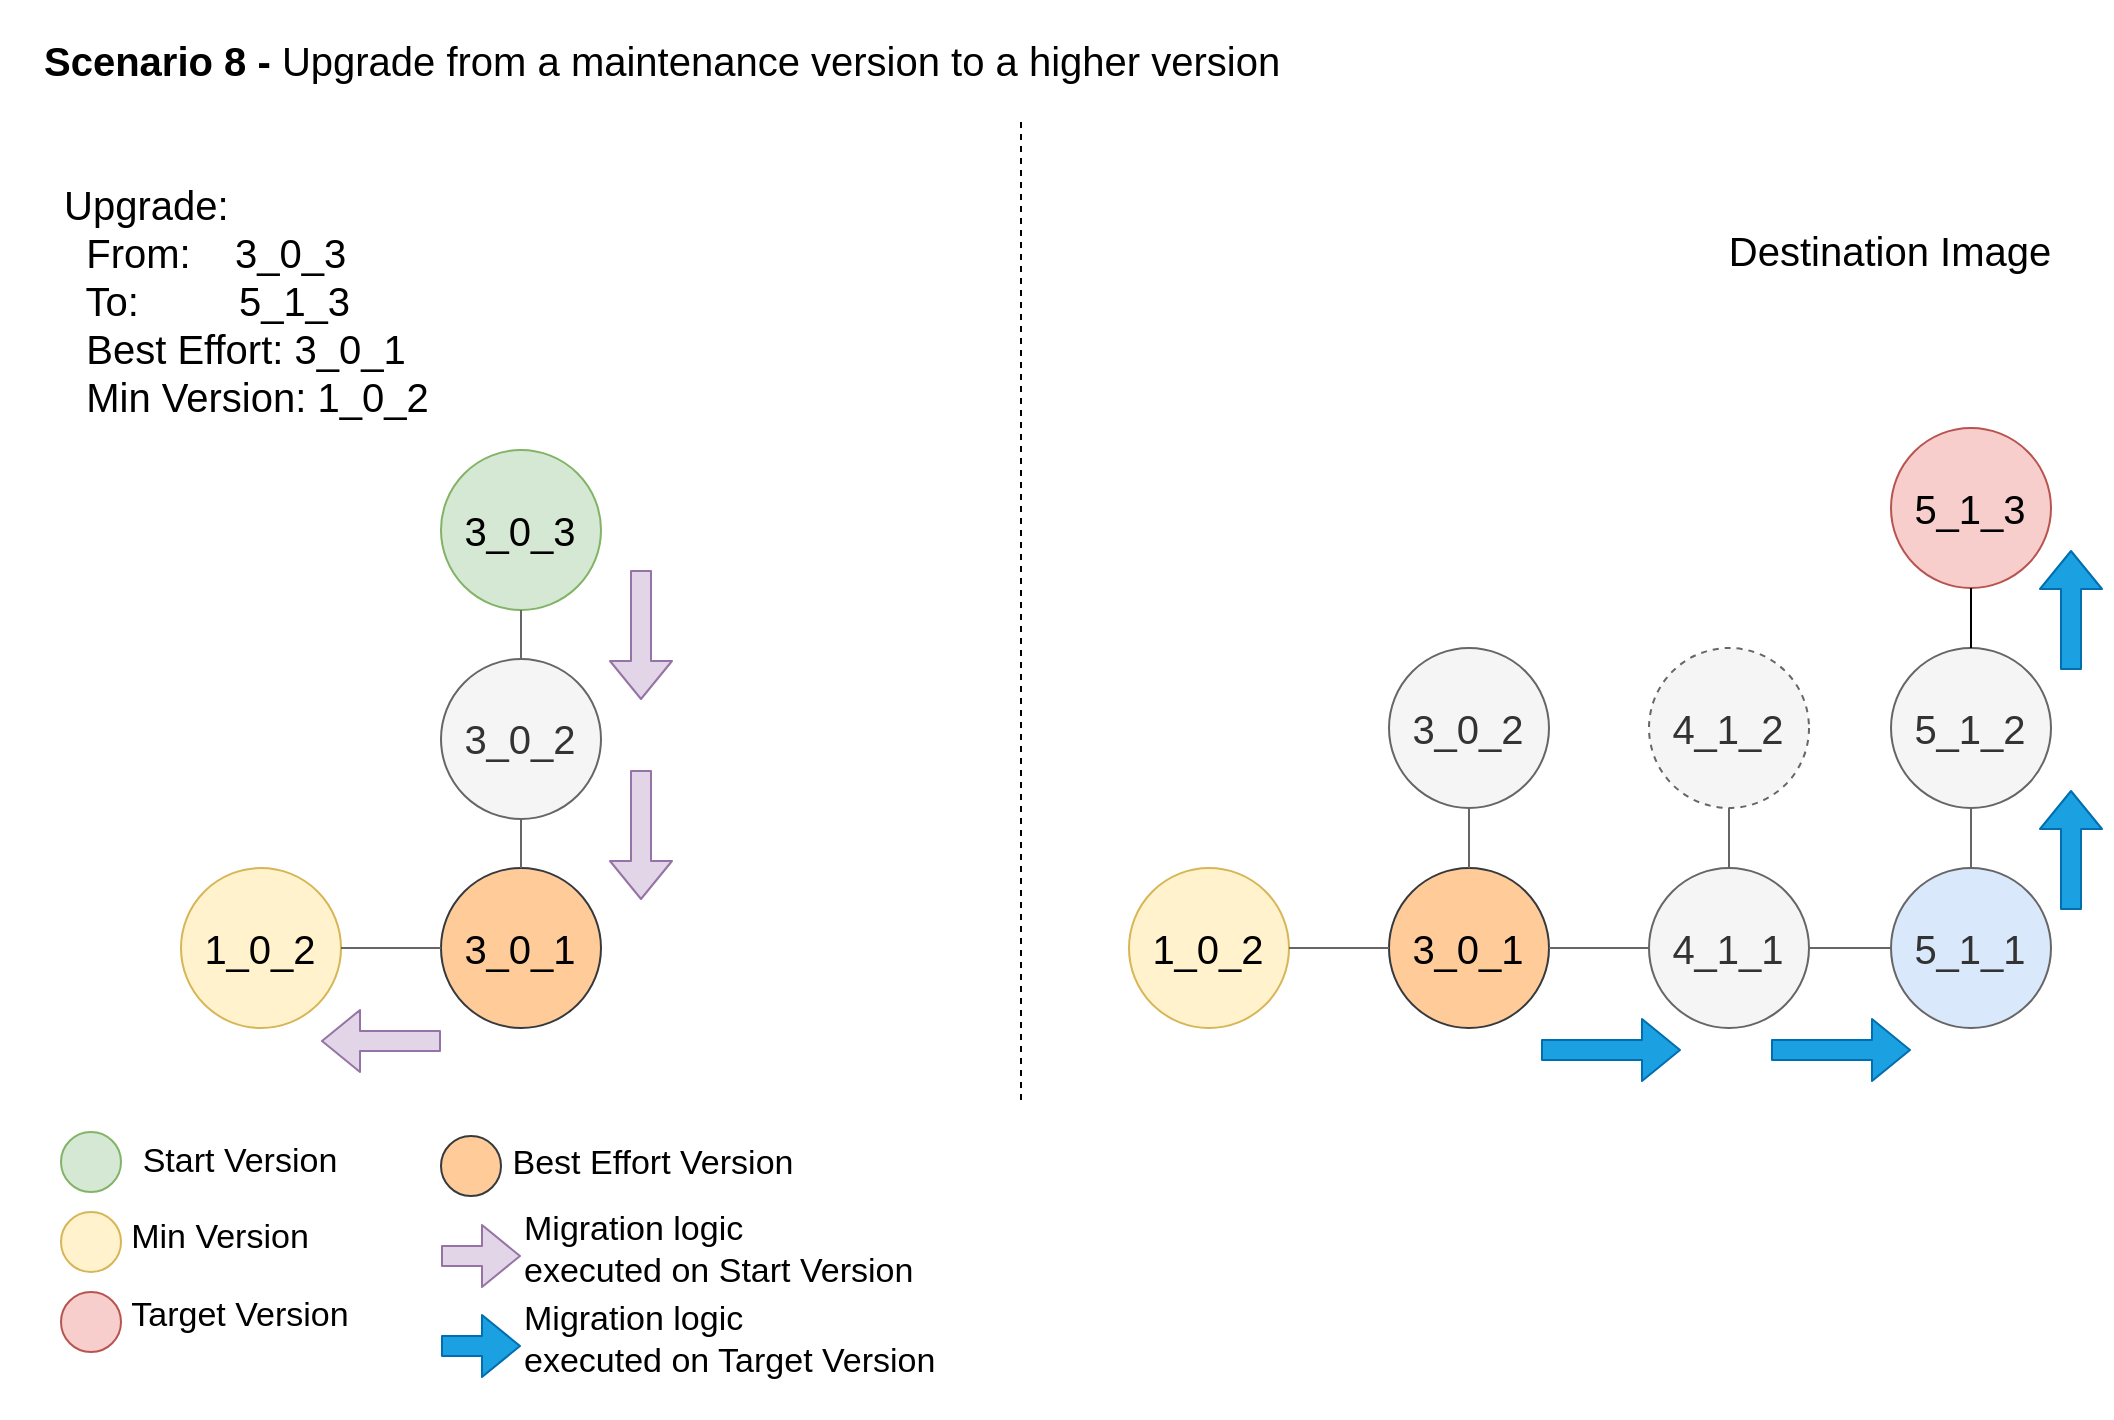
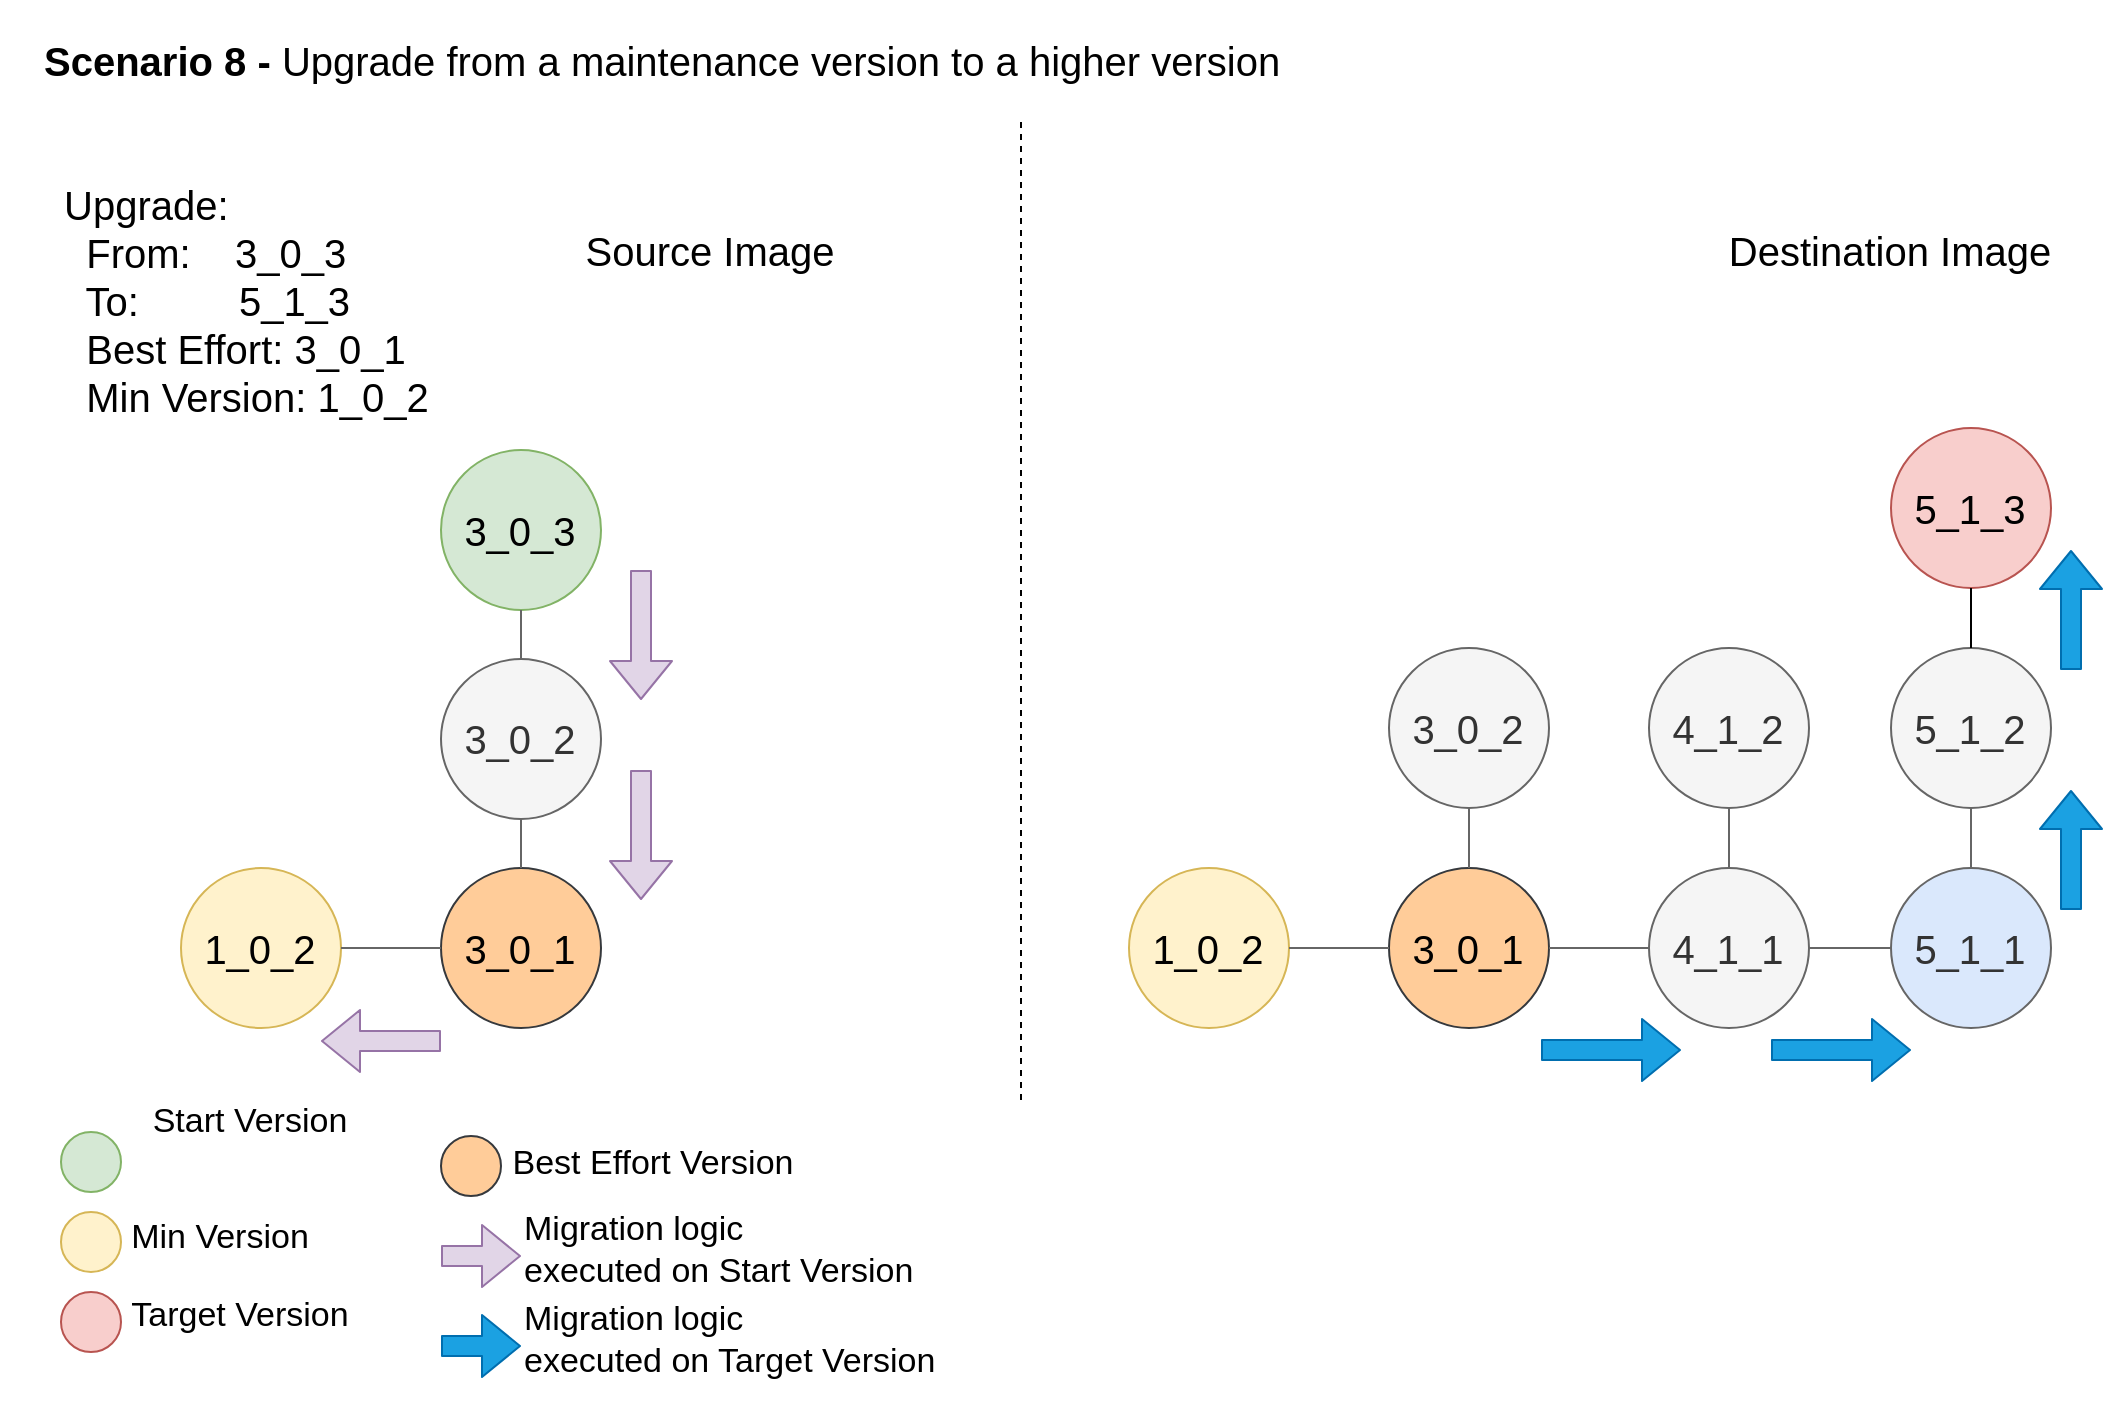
none -> (711, 250)
(1729, 728) -> (1729, 728)
(241, 1163) -> (251, 1123)
